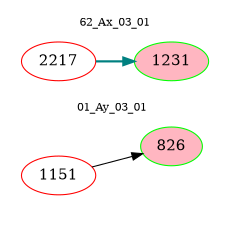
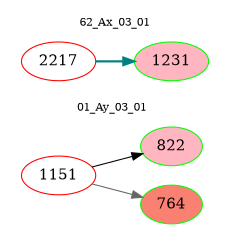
(172, 146) -> (172, 146)
none -> (172, 205)
